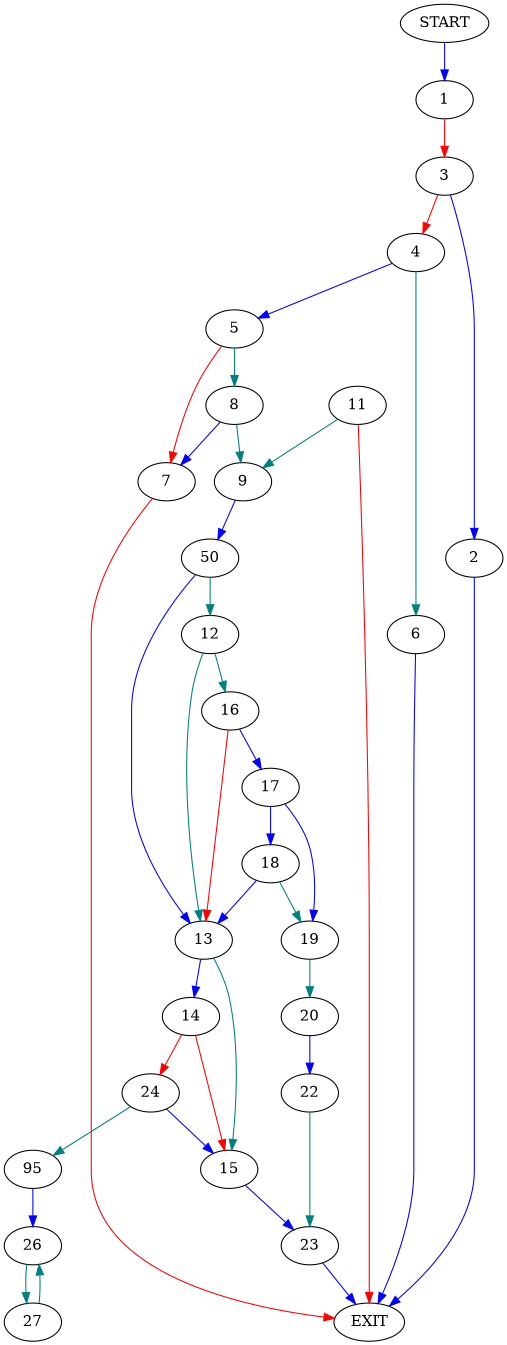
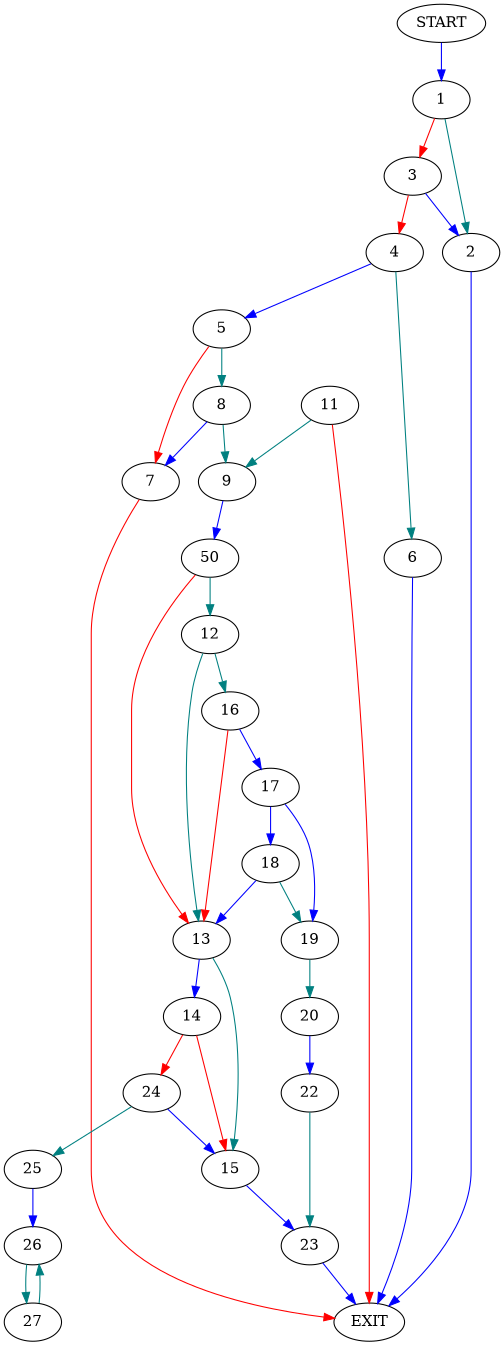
none -> (455, 171)
(132, 742) -> (132, 742)
(33, 1169) -> (33, 1169)
